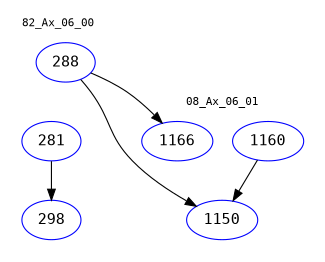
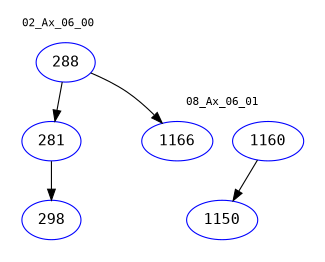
(59, 24) -> (59, 24)
(123, 150) -> (60, 96)
